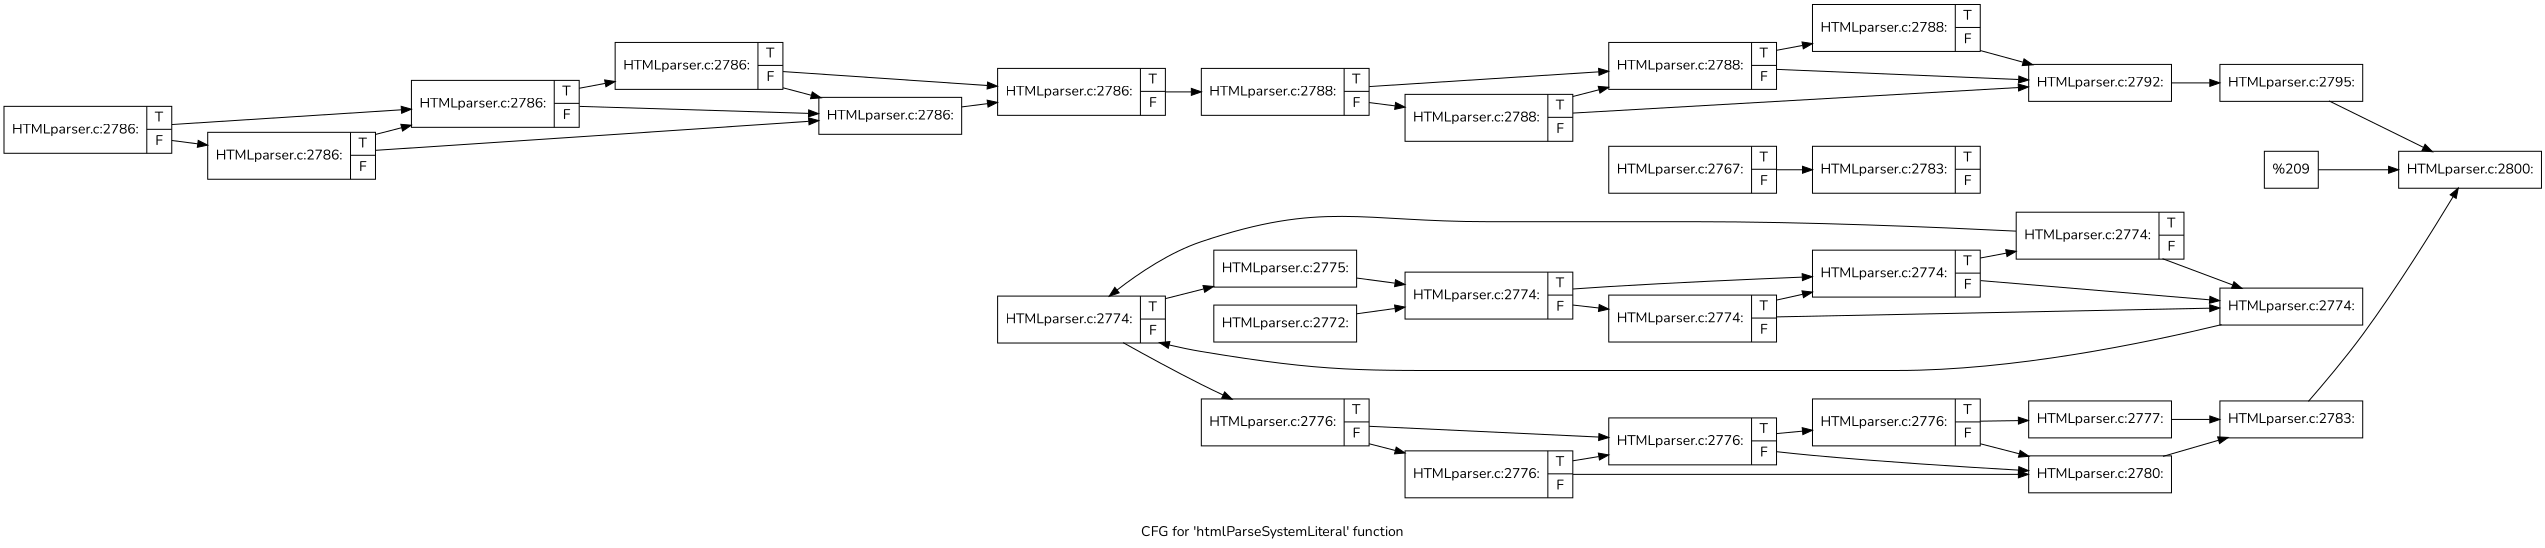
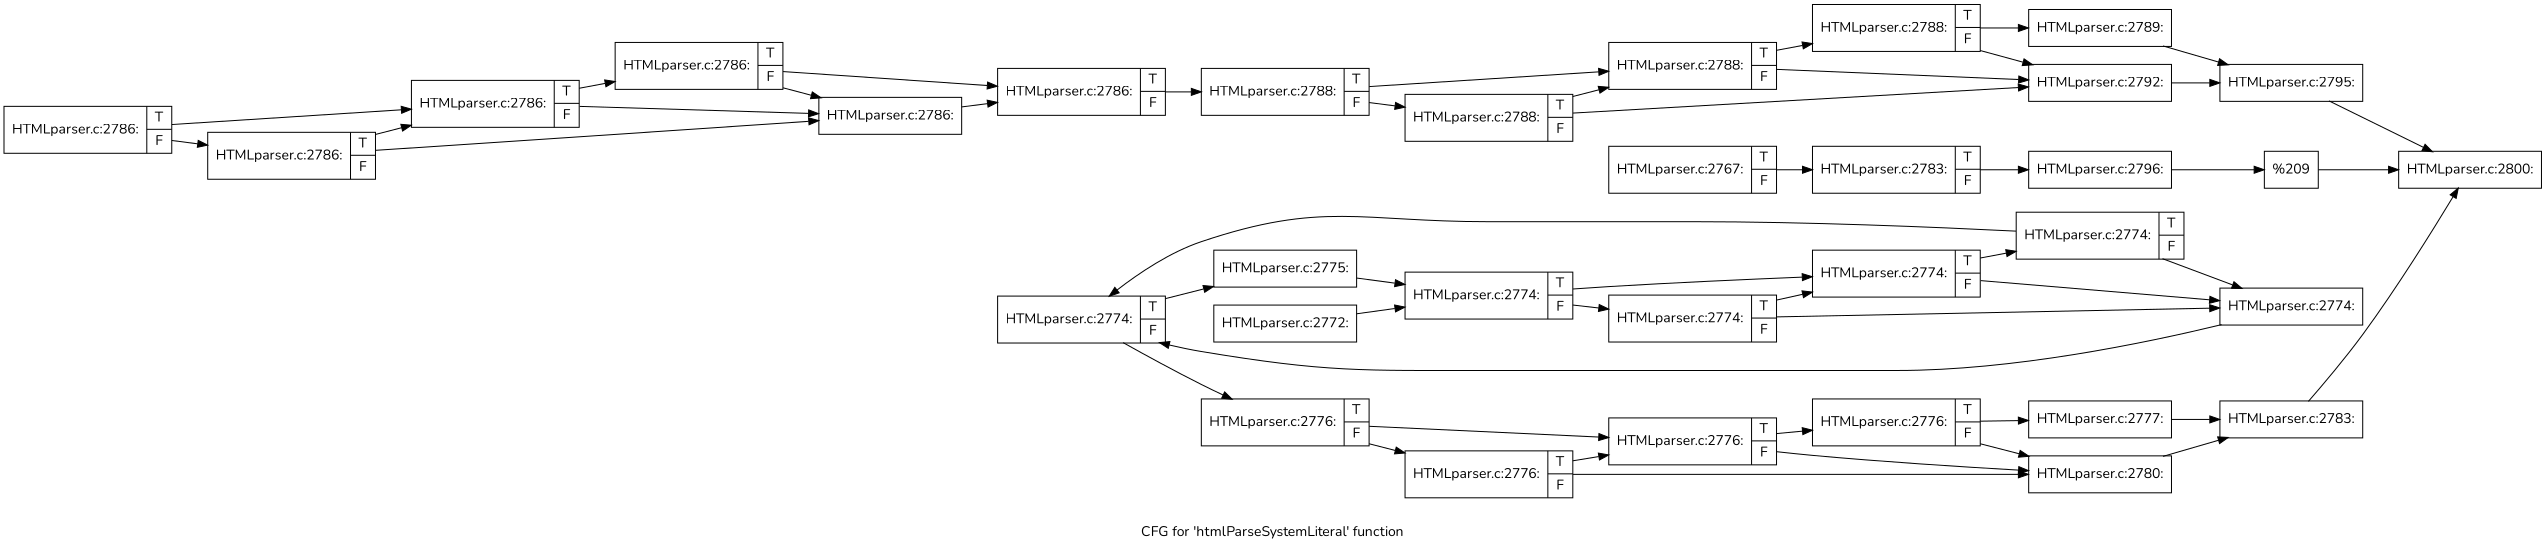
none -> (2100, 28)
none -> (2100, 170)
